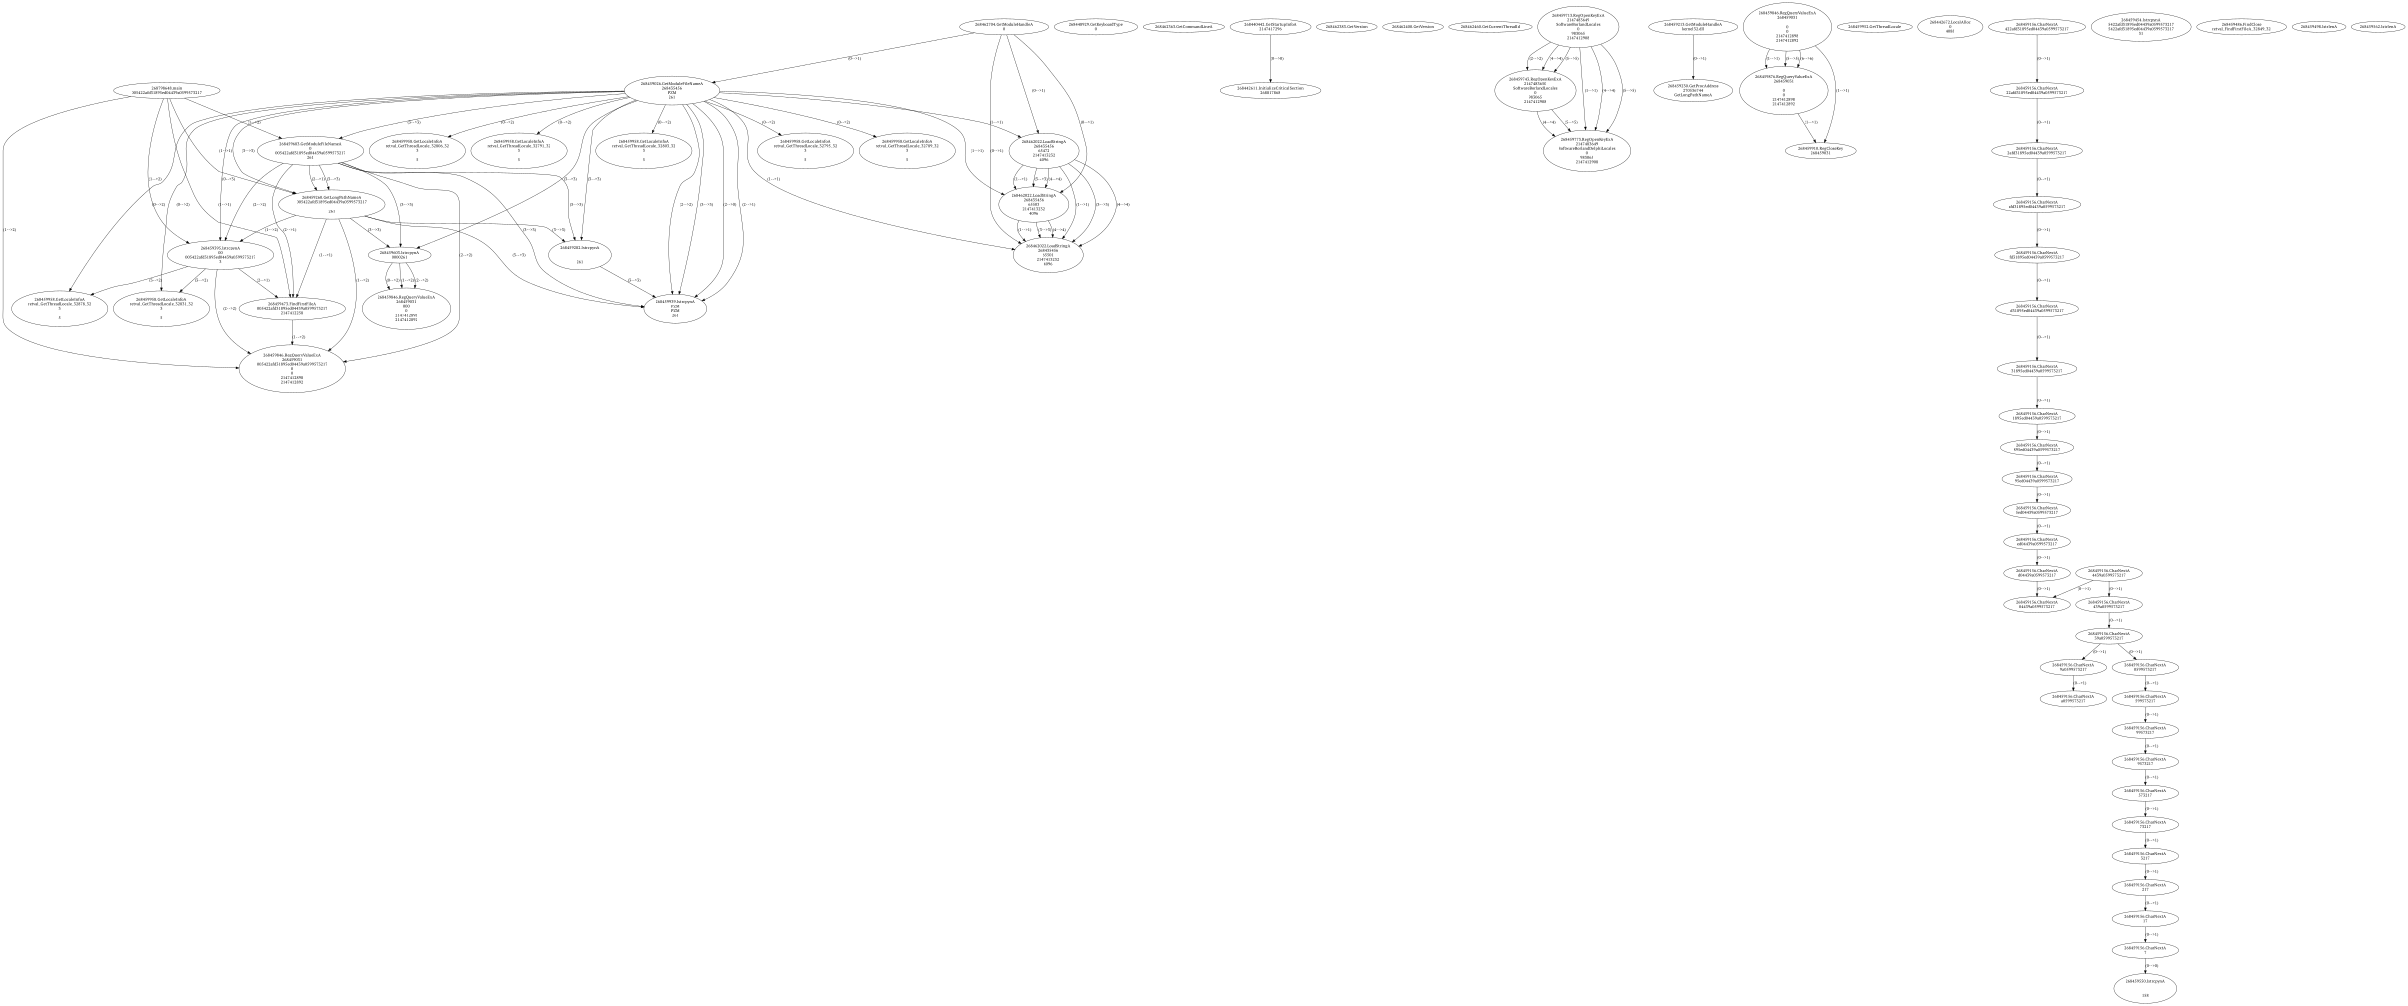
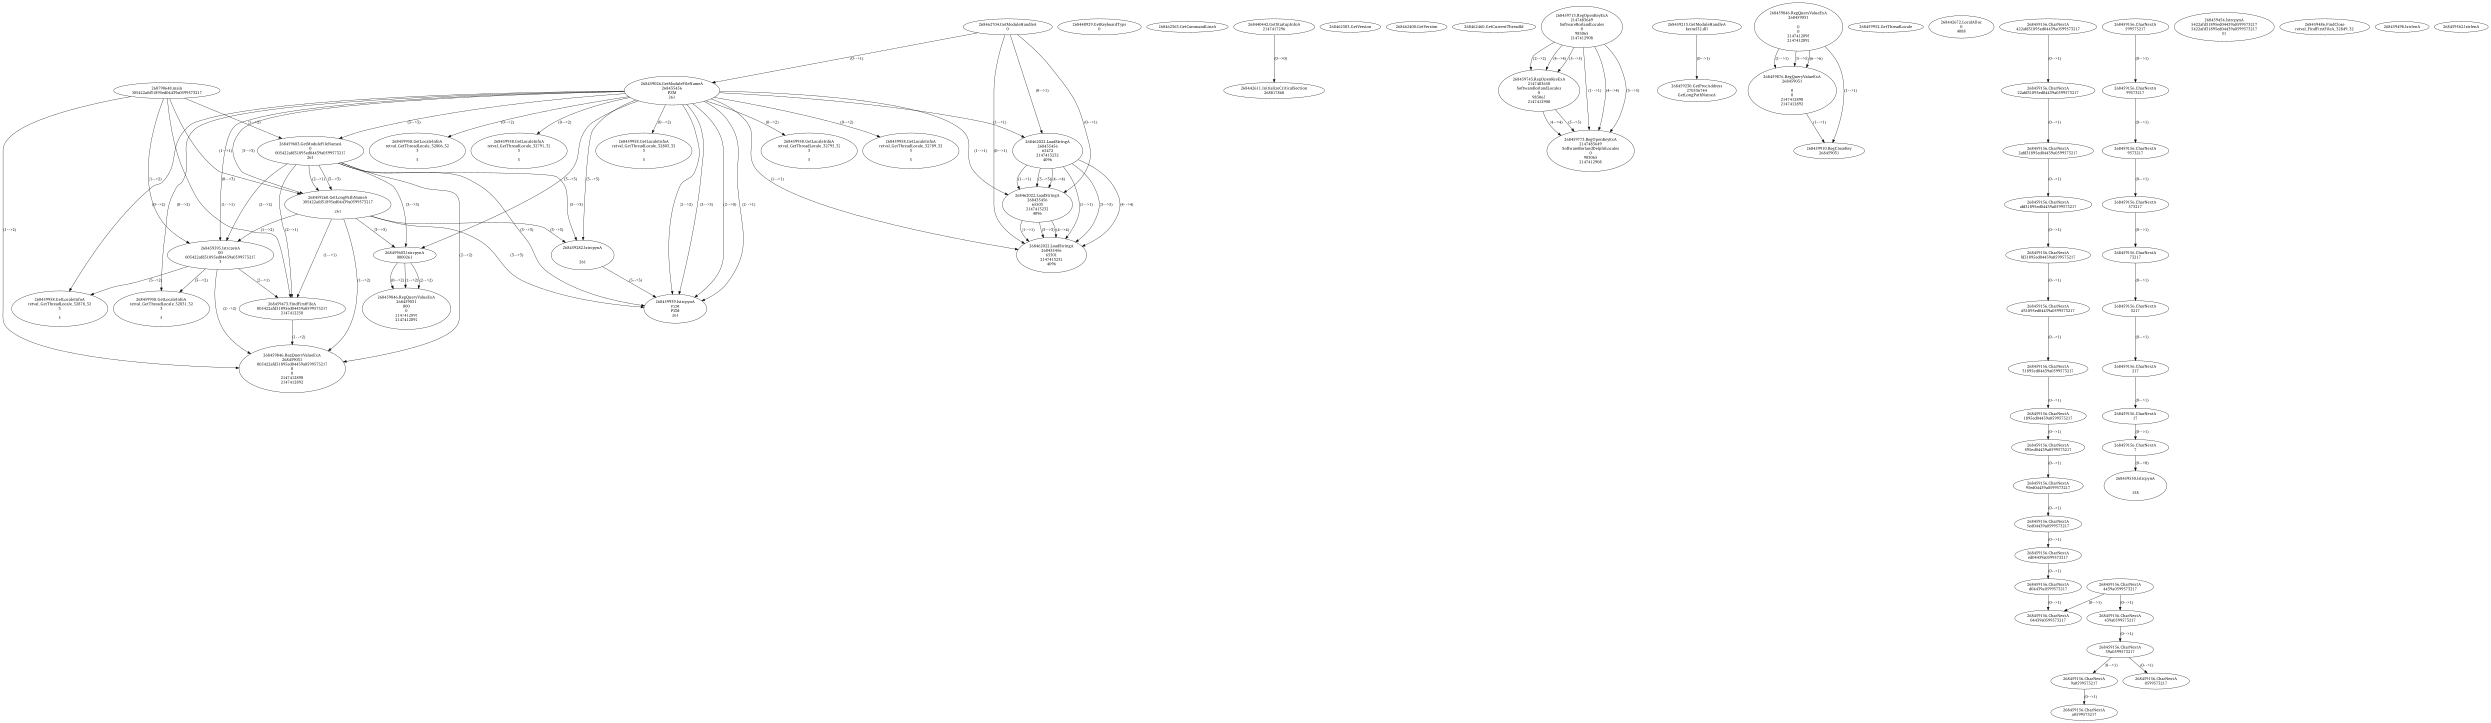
(2145, 682) -> none
